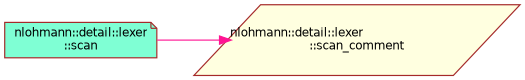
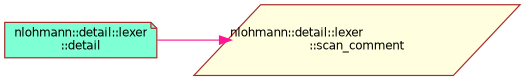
(81, 40) -> (81, 40)
